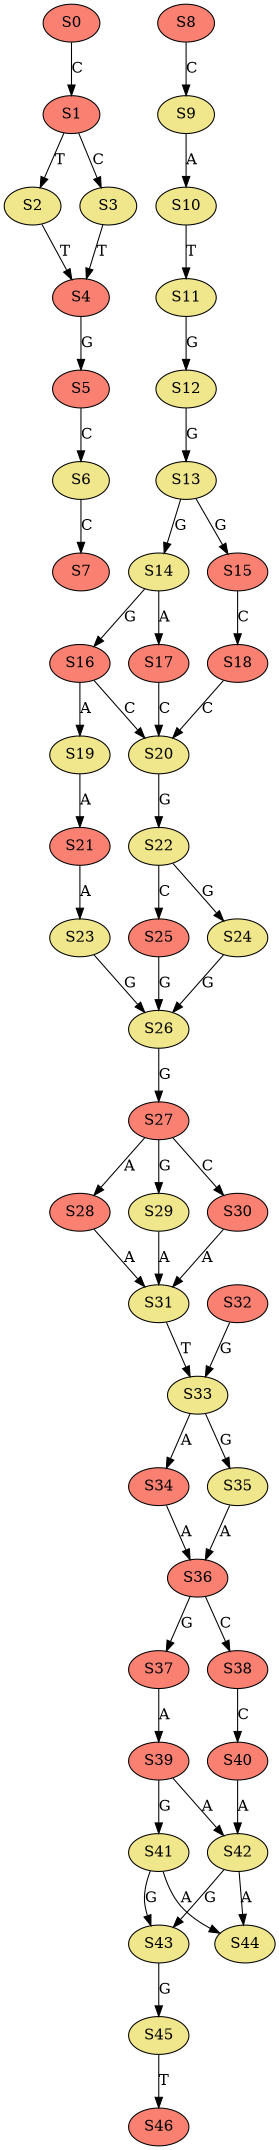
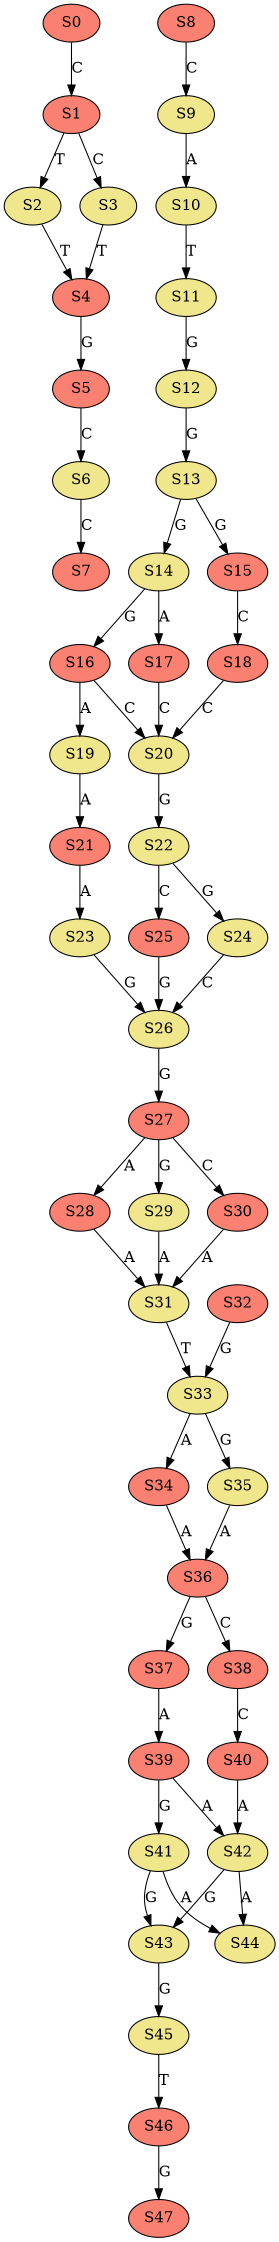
(208, 984) -> (208, 984)
none -> (159, 2218)
